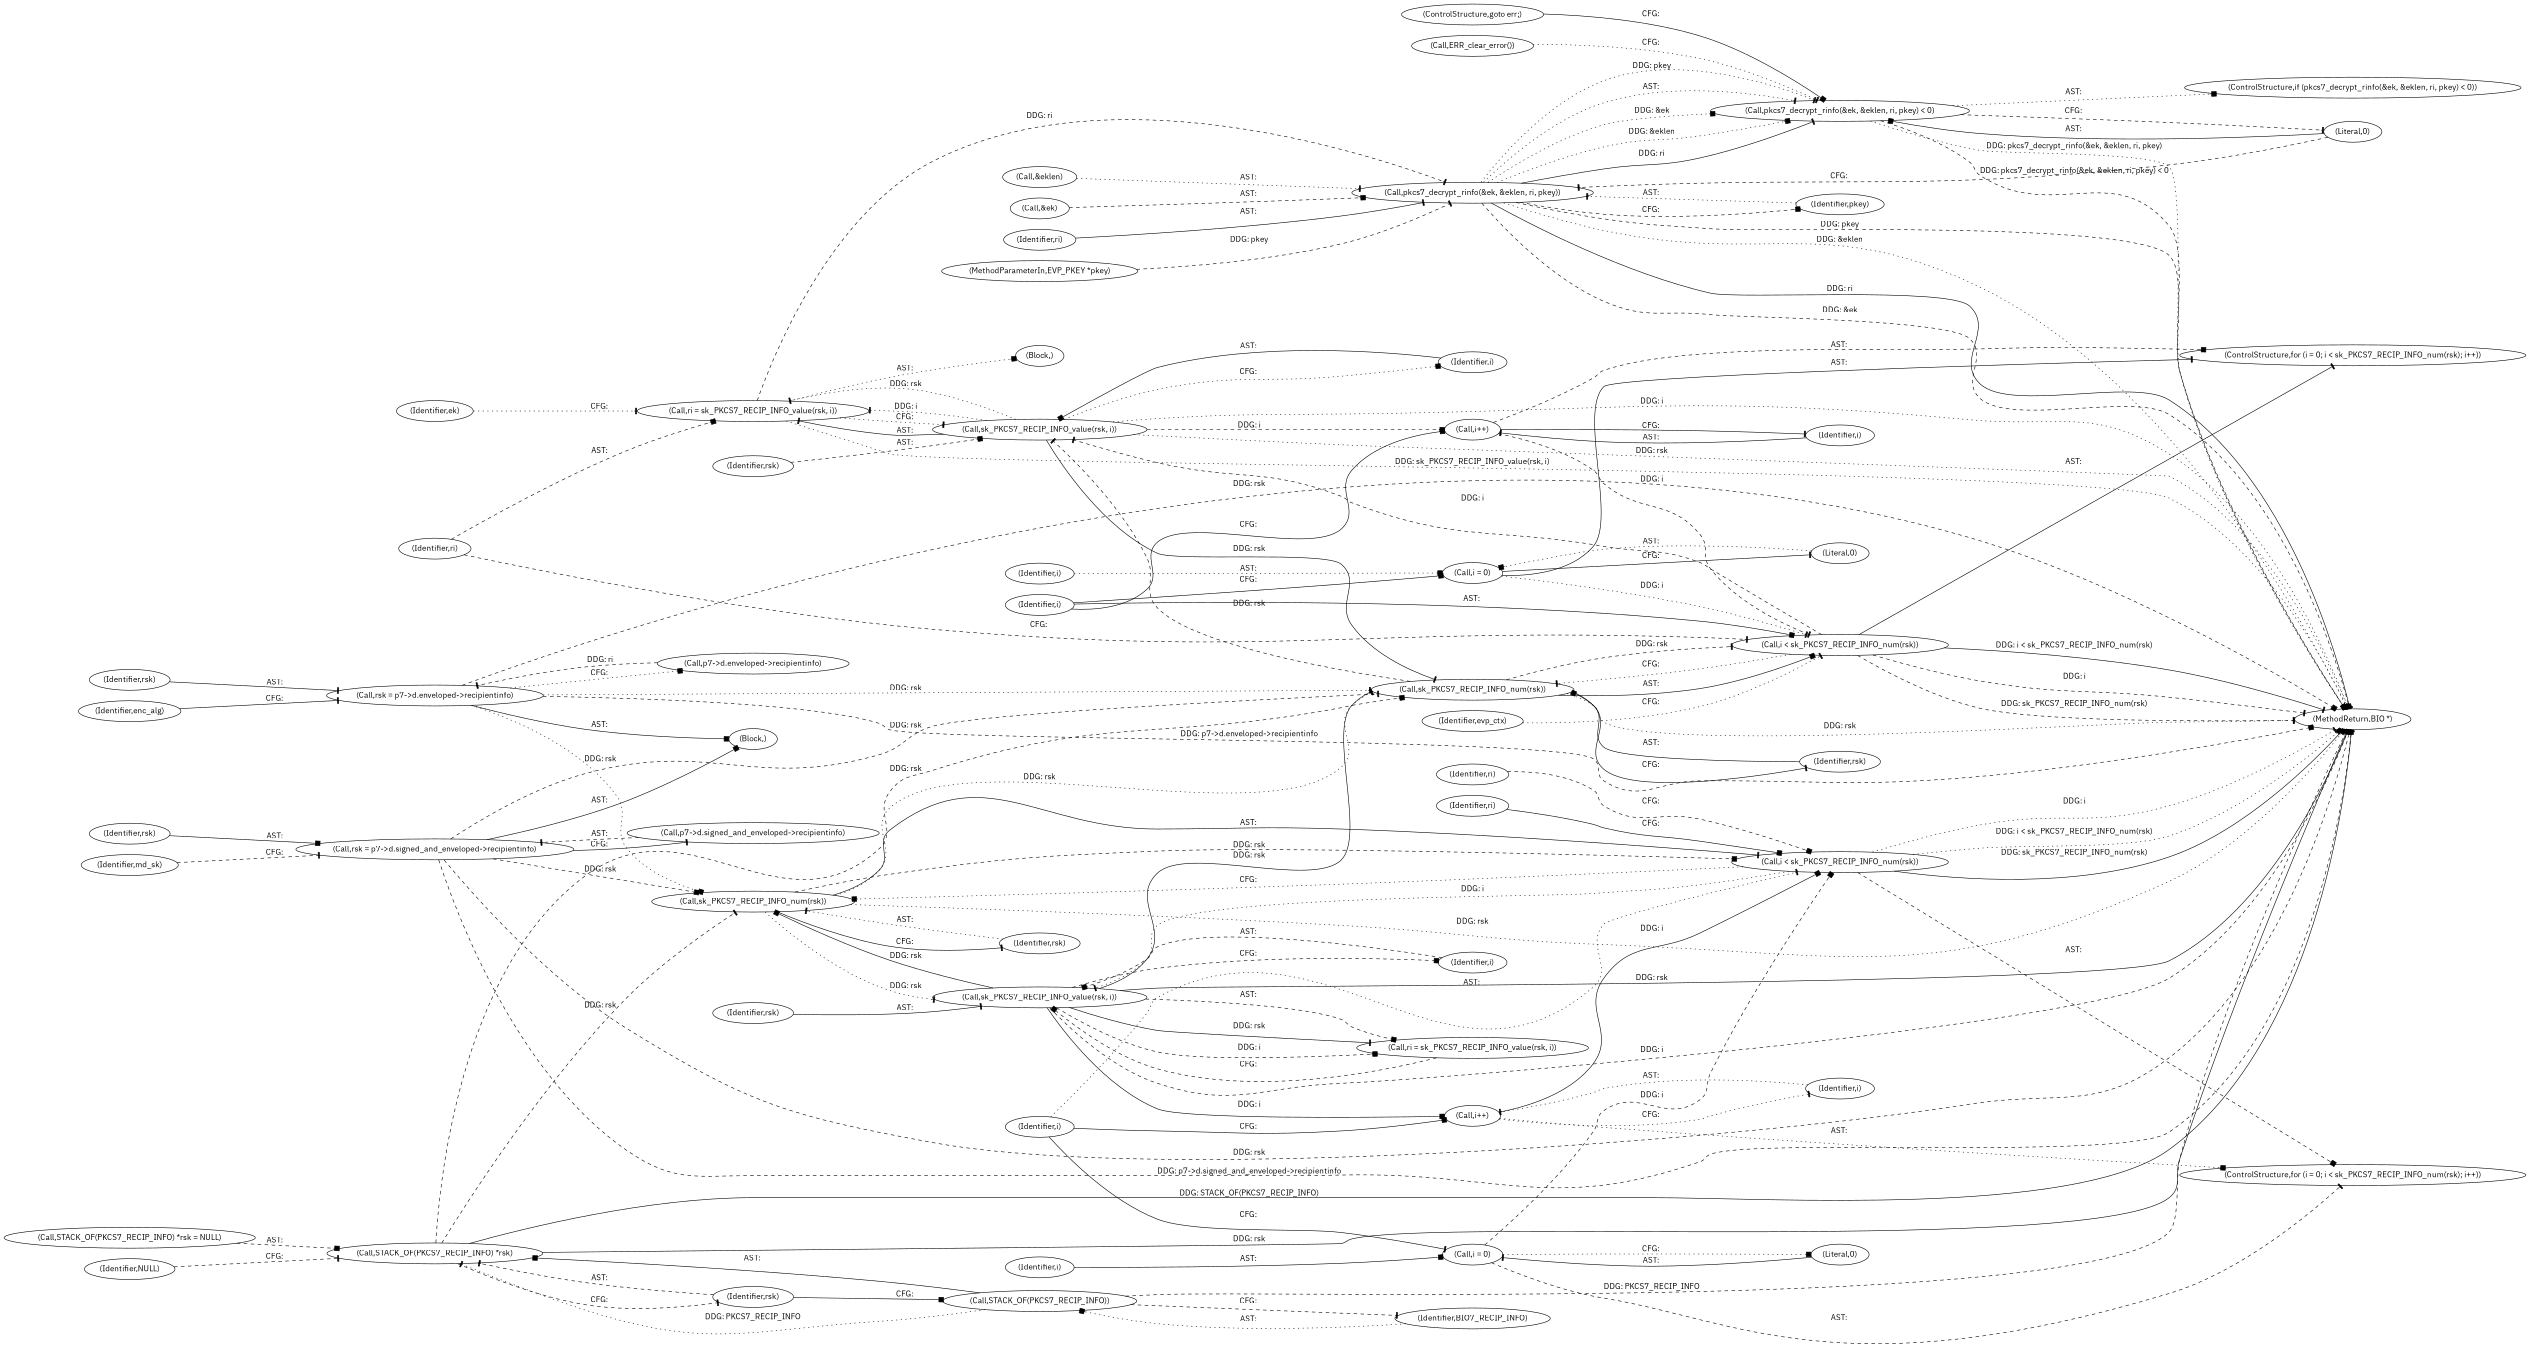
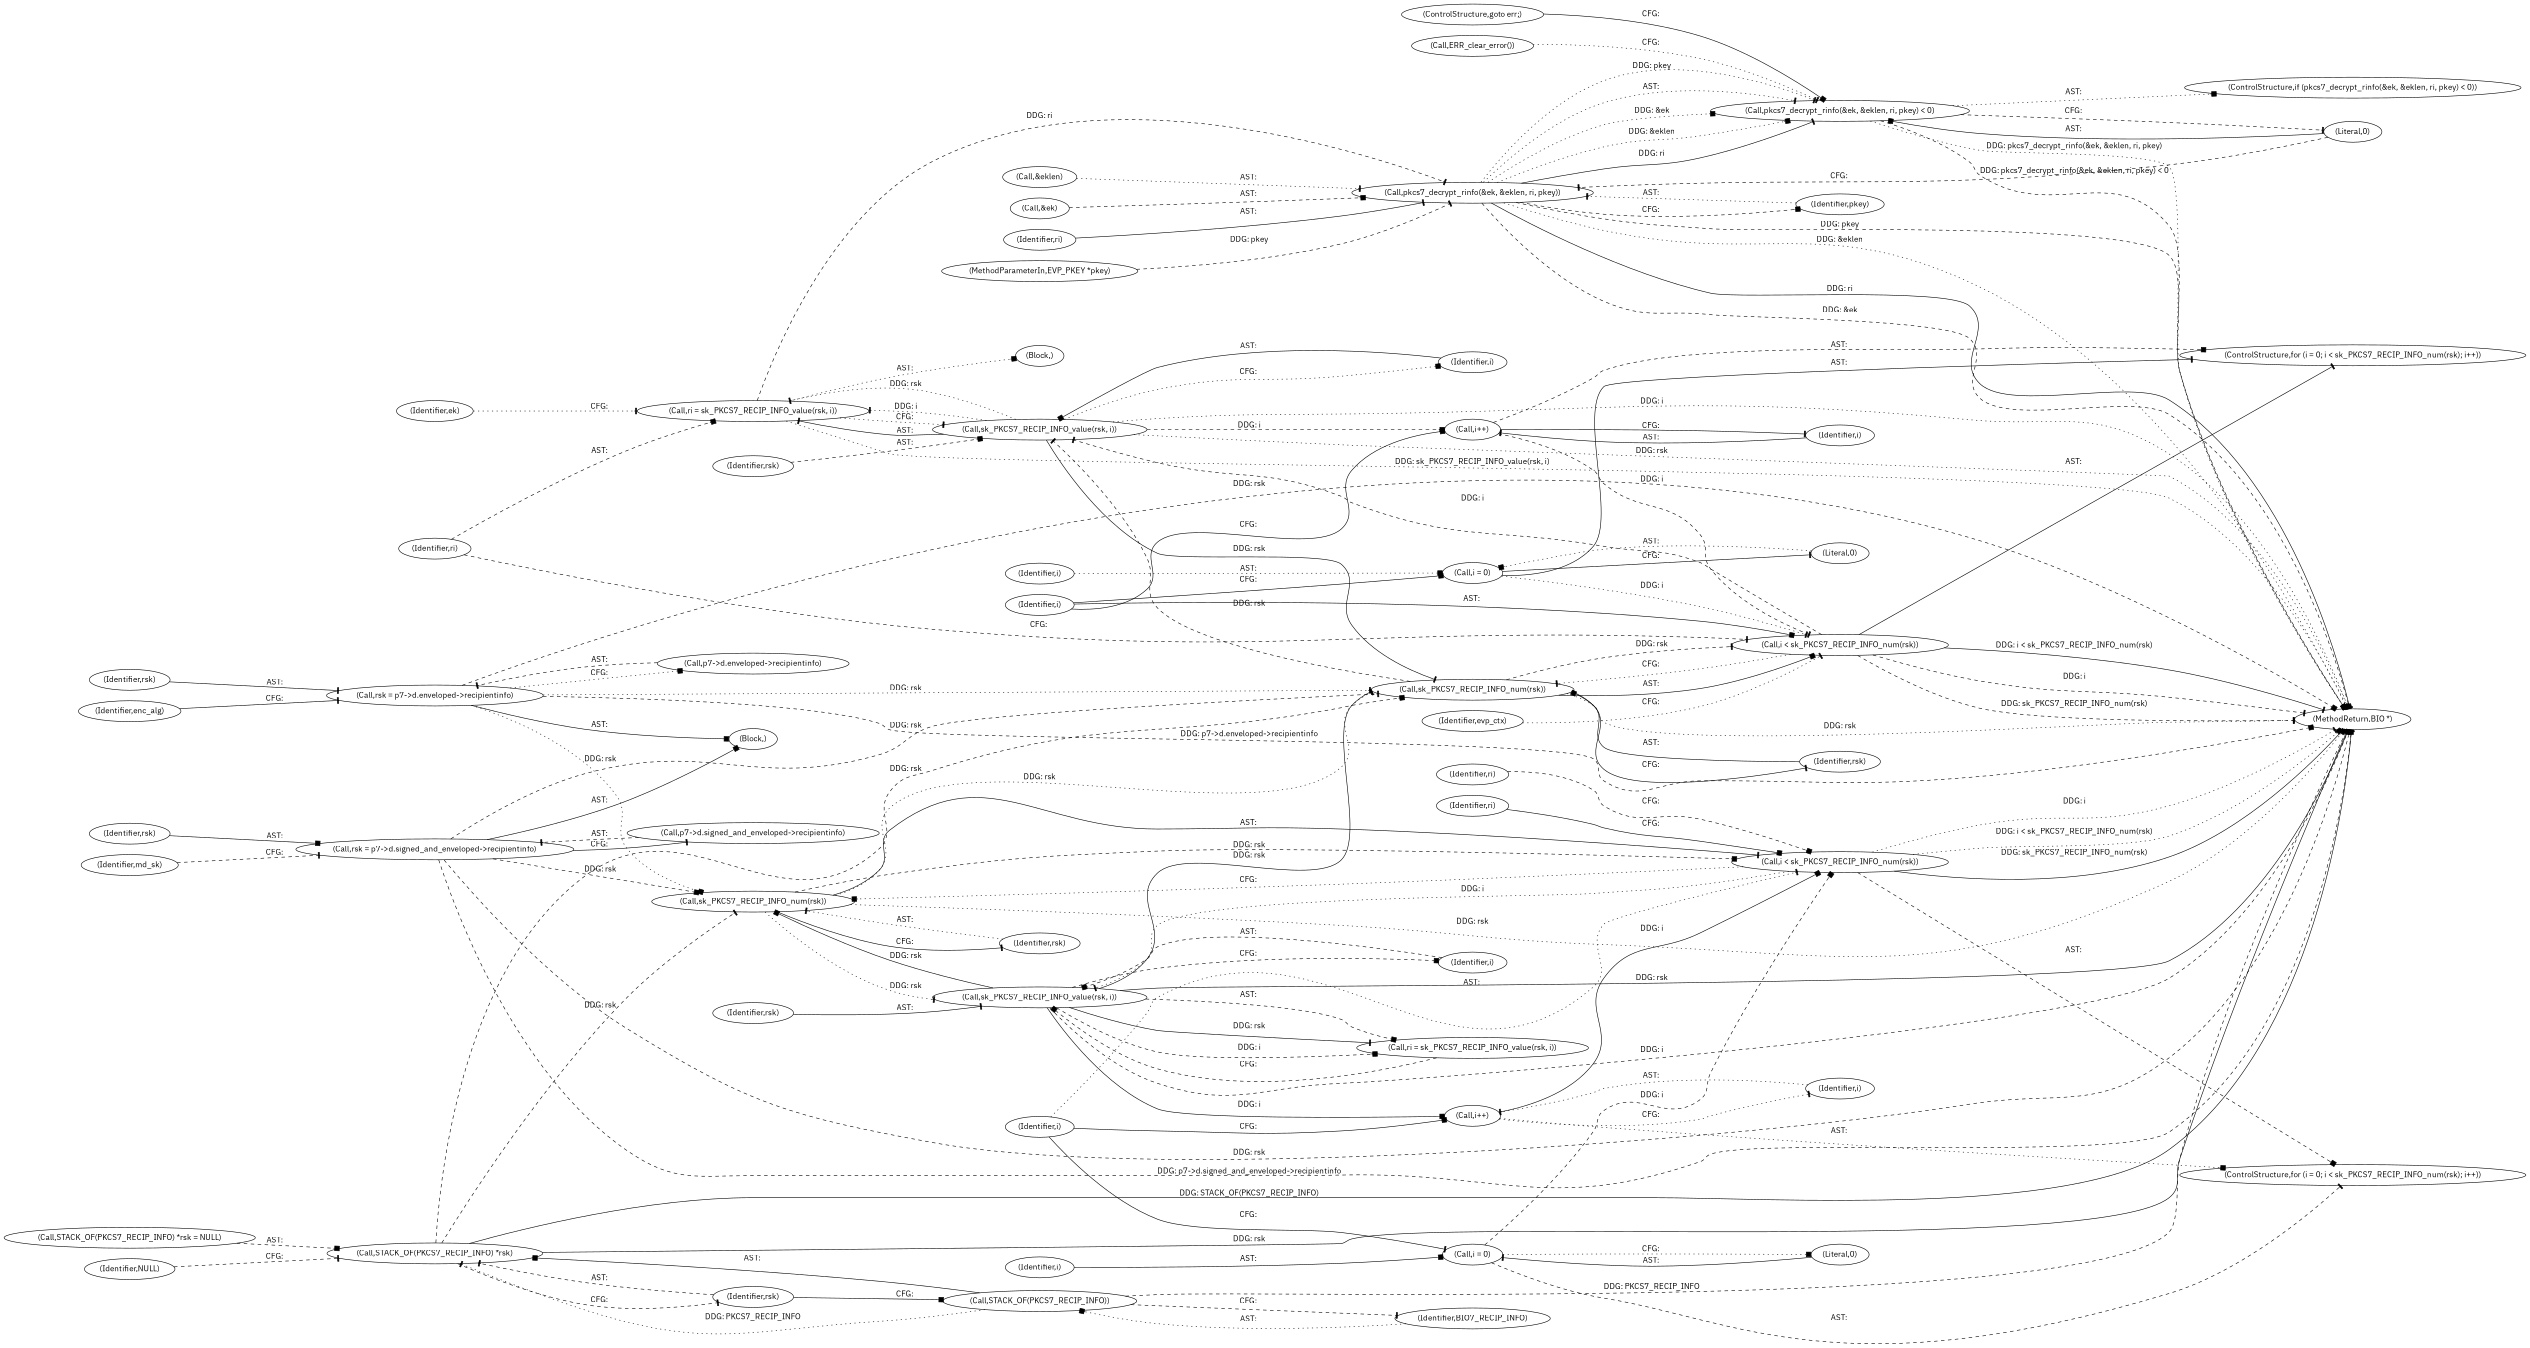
(600, 660) -> (600, 660)
